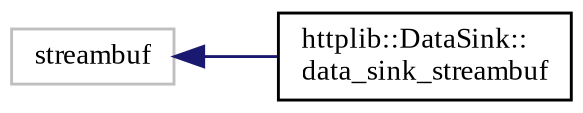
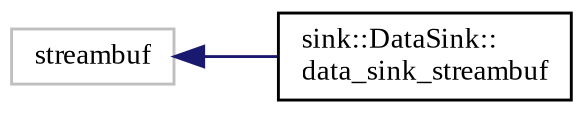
(425, 57) -> (425, 57)
